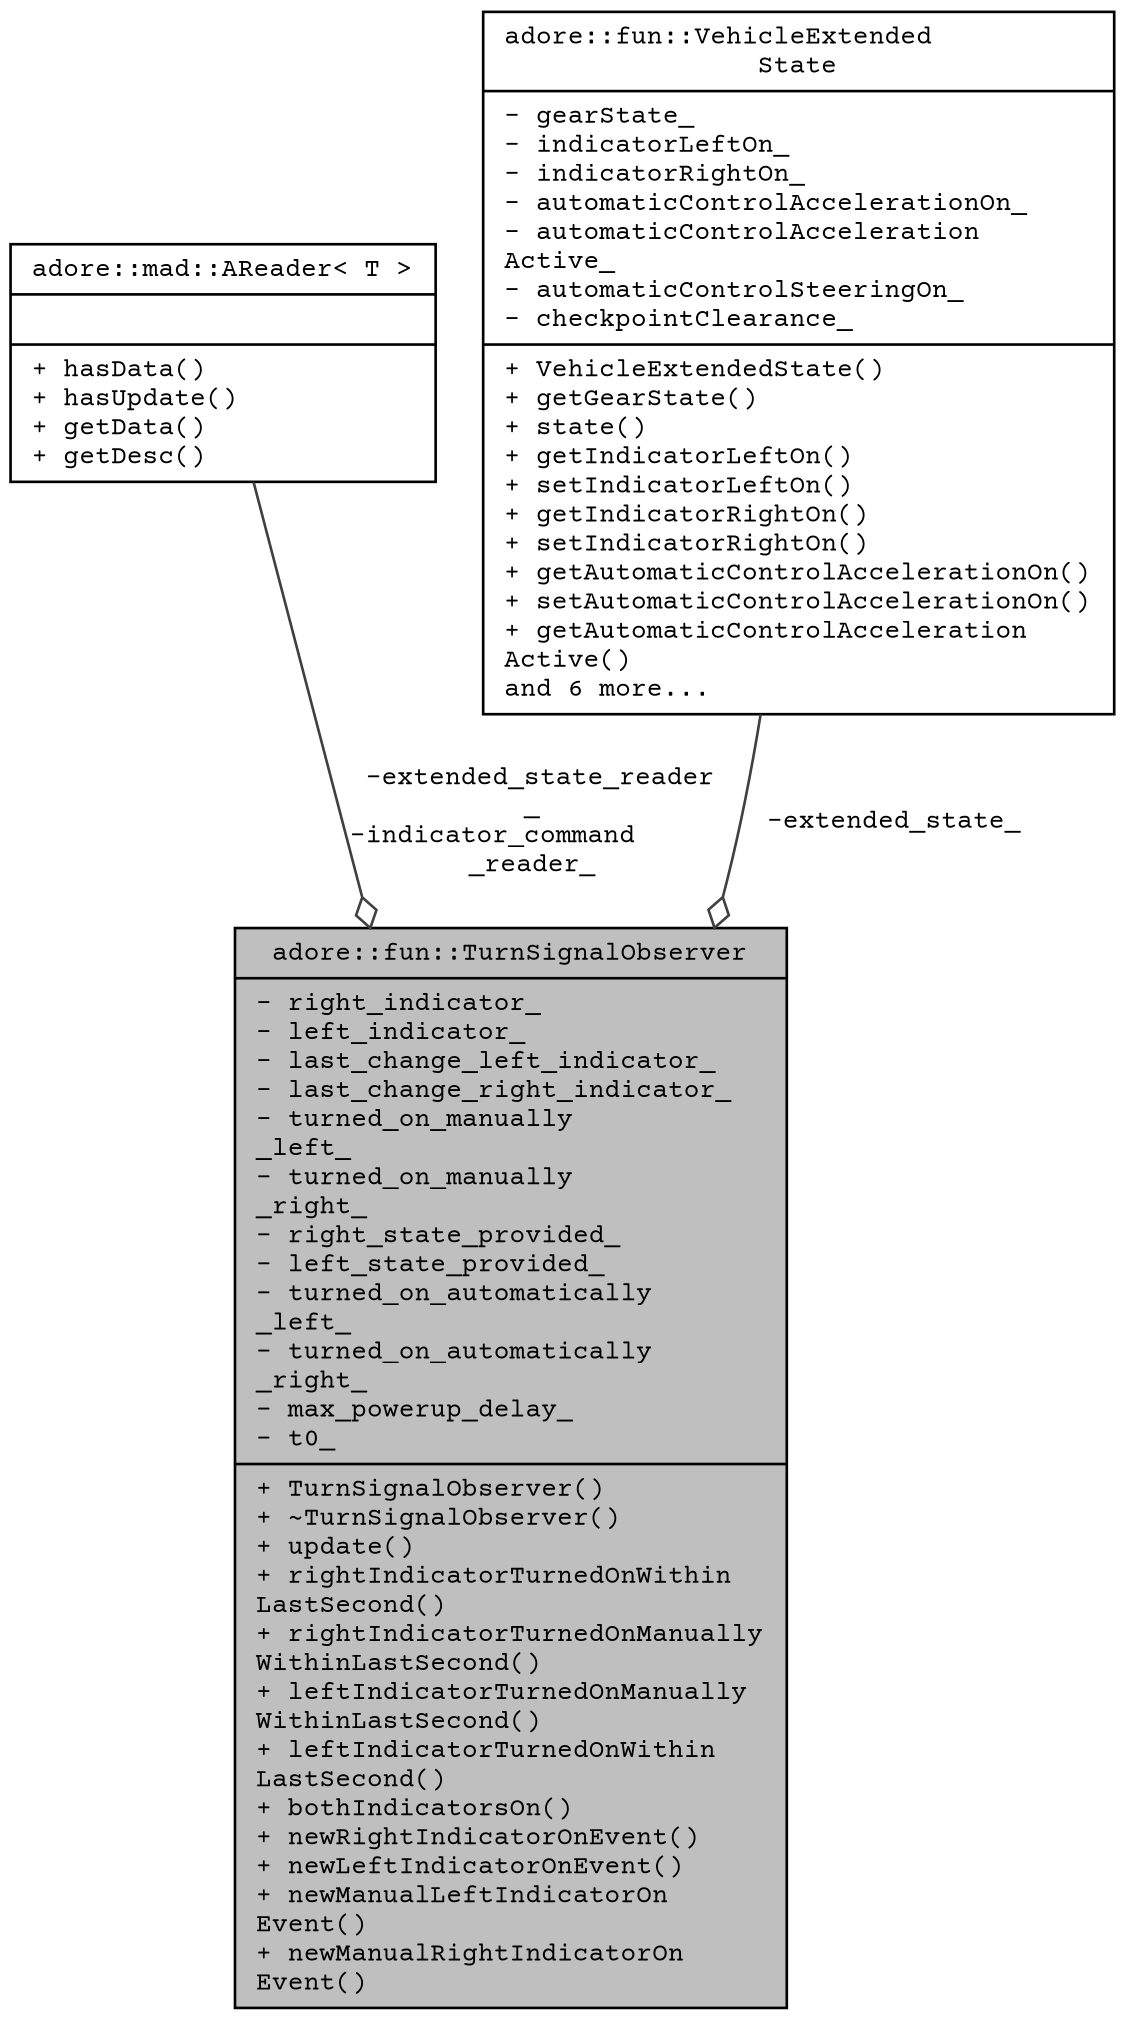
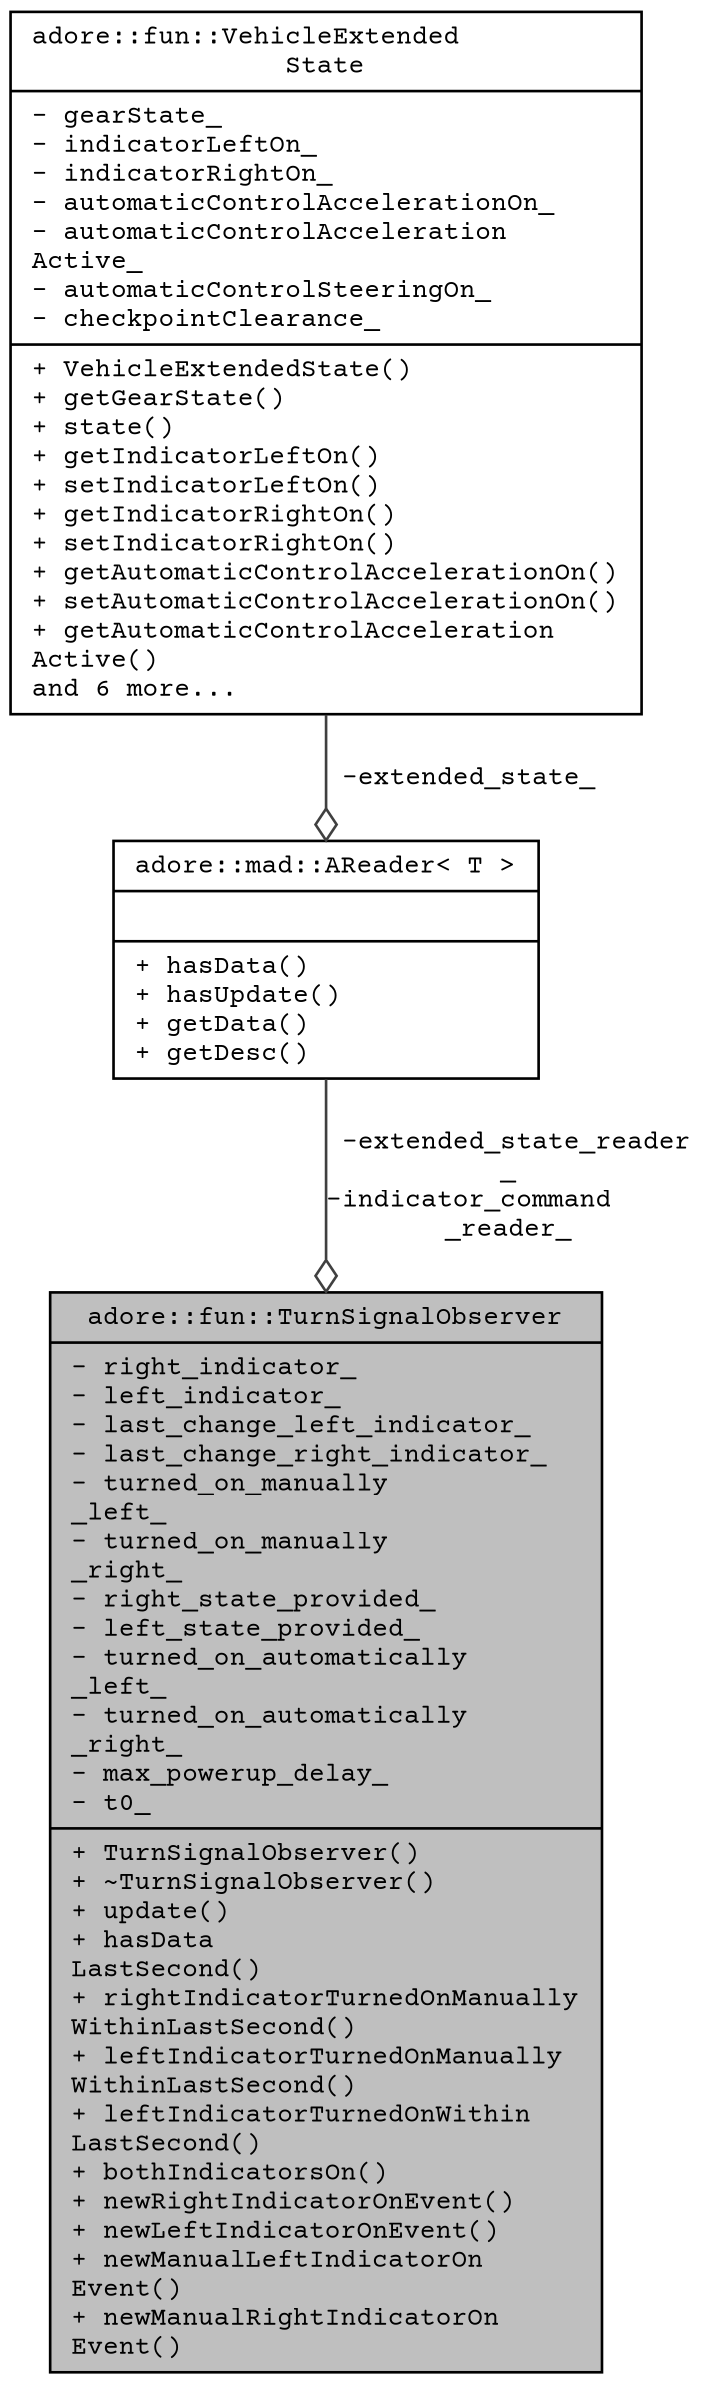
(744, 806) -> (326, 762)
(495, 1575) -> (144, 1939)
